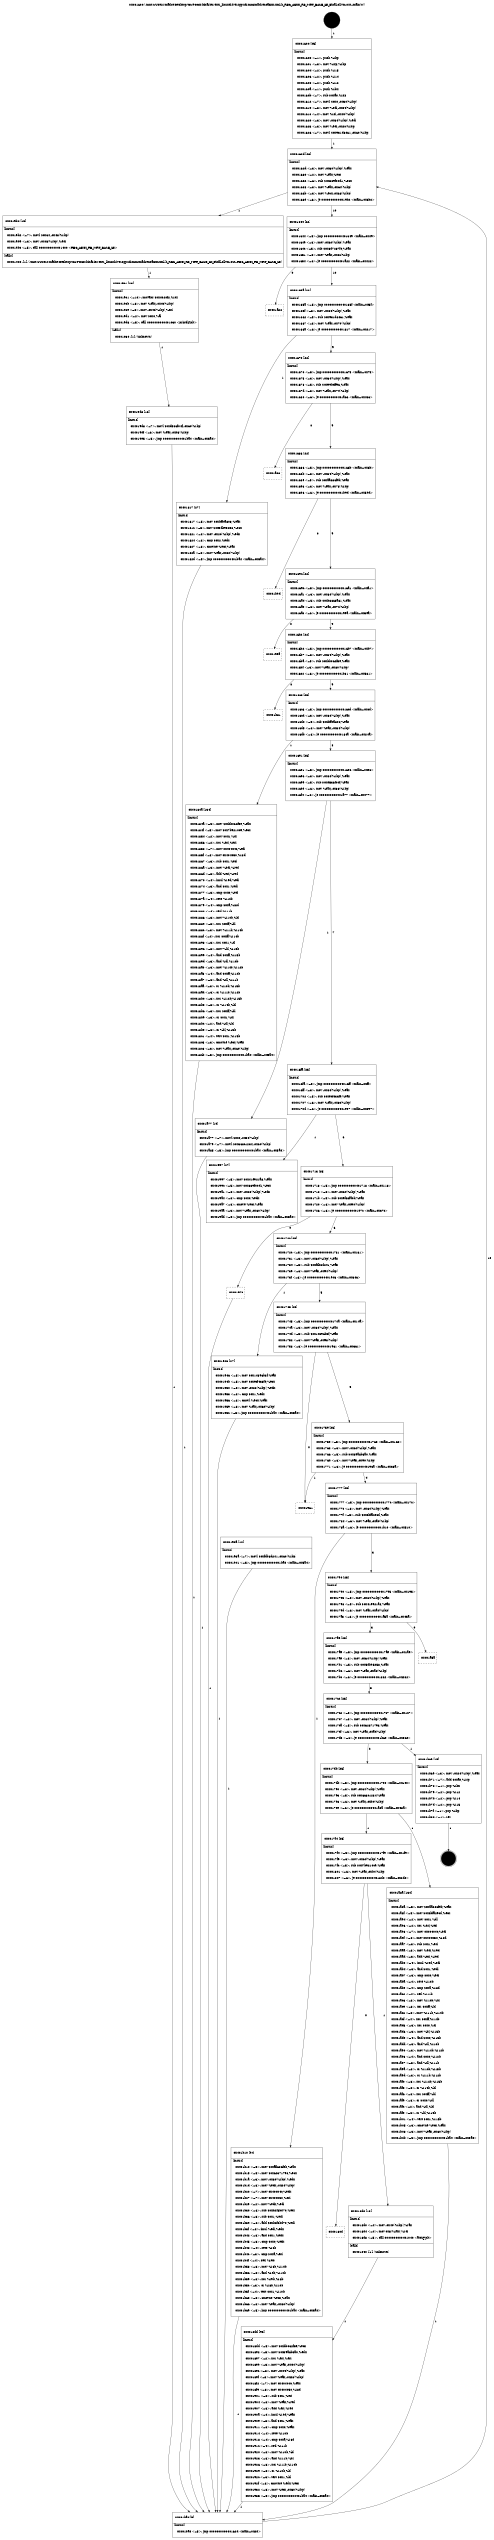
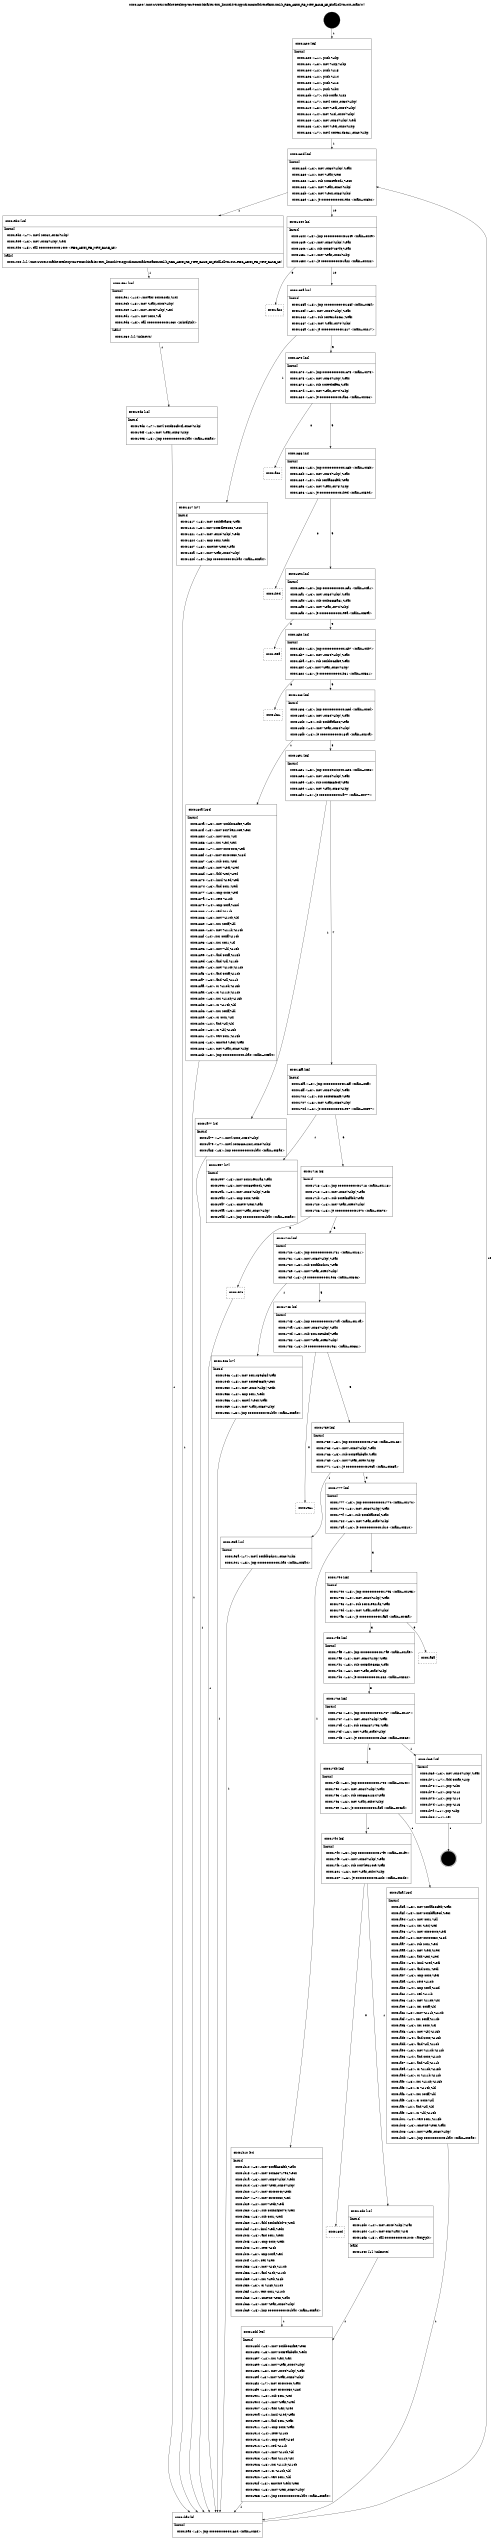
(308, 1486) -> (321, 1505)
(234, 2413) -> (282, 2321)
